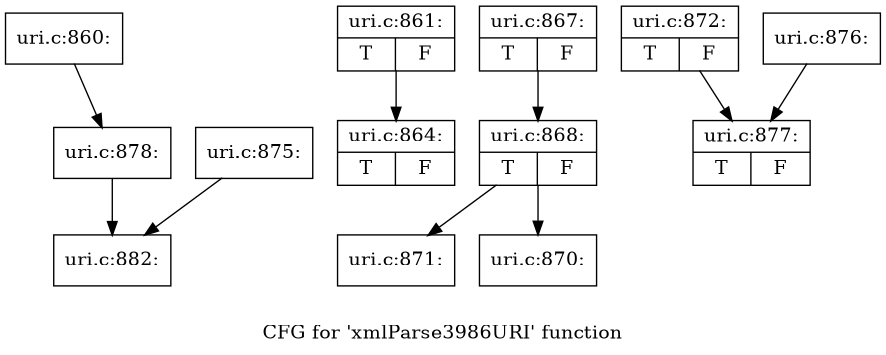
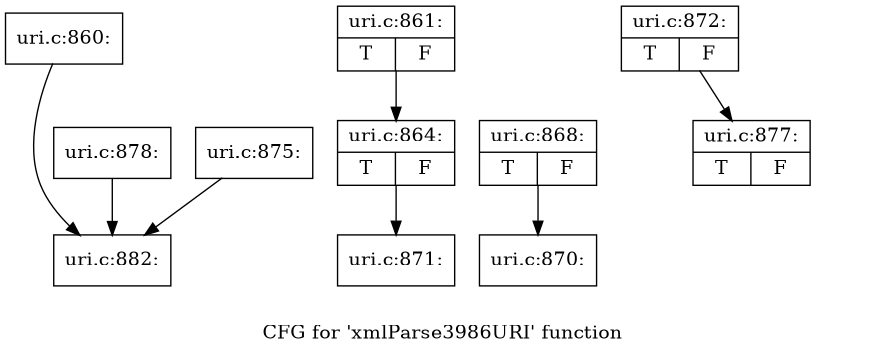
(538, 39) -> none
(822, 39) -> none
(85, 89) -> (34, 149)
(468, 206) -> (396, 203)
